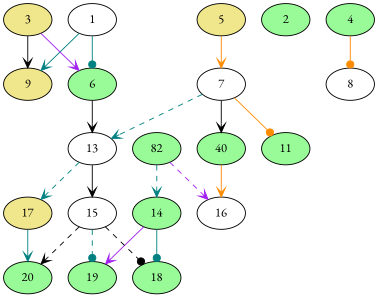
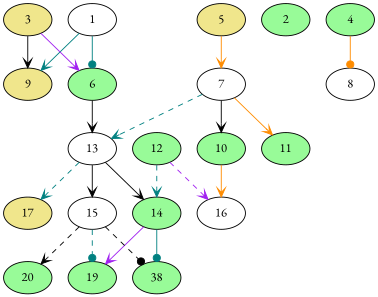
(251, 114) -> (251, 114)
(157, 149) -> (157, 149)
(221, 149) -> (221, 149)
none -> (121, 178)
(28, 241) -> none
(157, 278) -> (157, 278)
